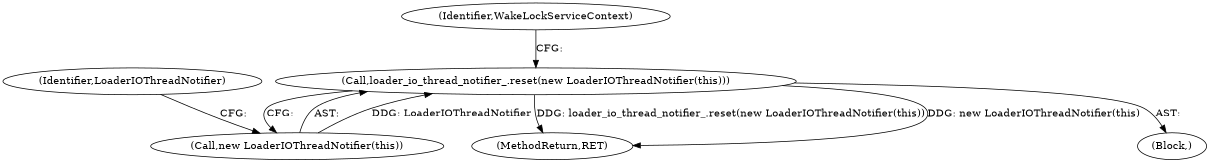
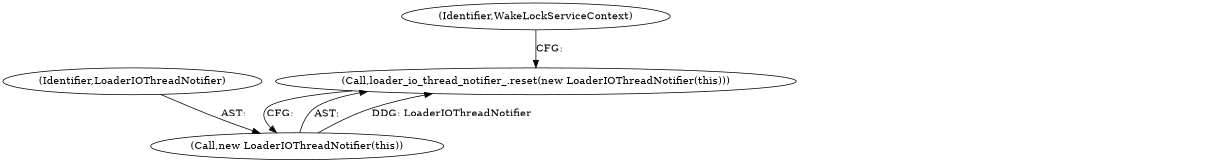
(235, 114) -> (235, 114)
(552, 146) -> none
(1172, 146) -> none
